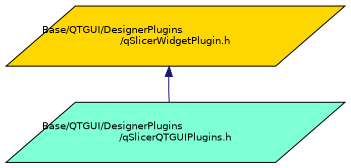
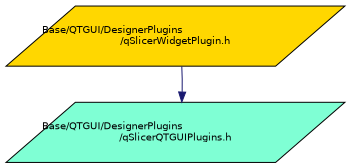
(169, 89) -> (182, 79)
